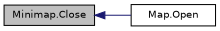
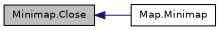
(173, 15) -> (173, 15)
